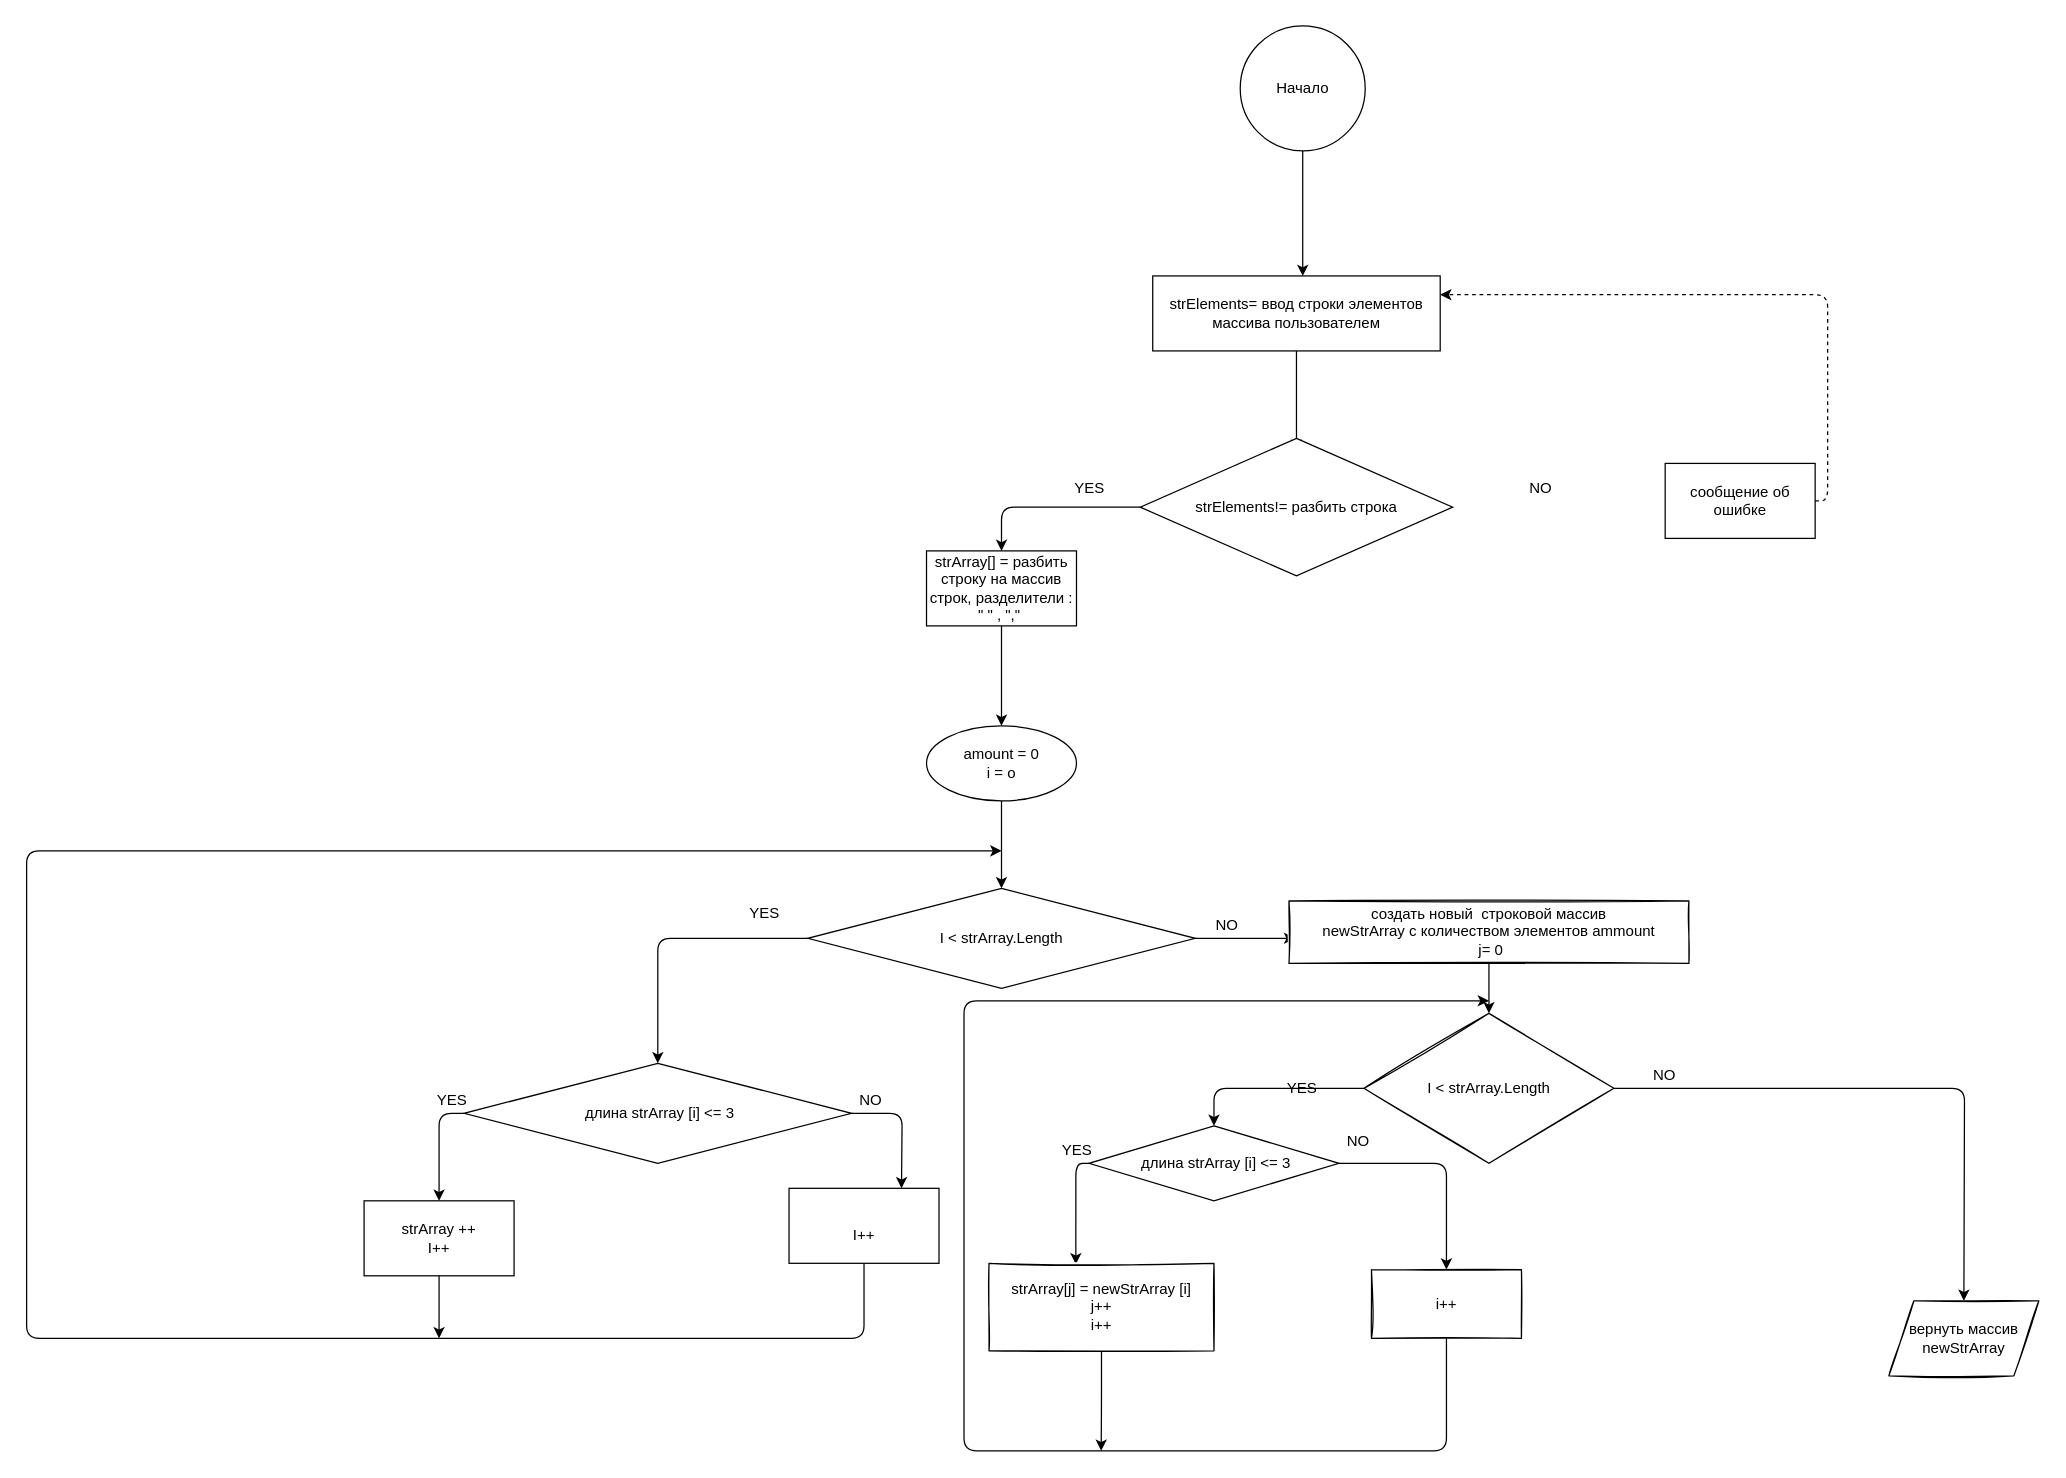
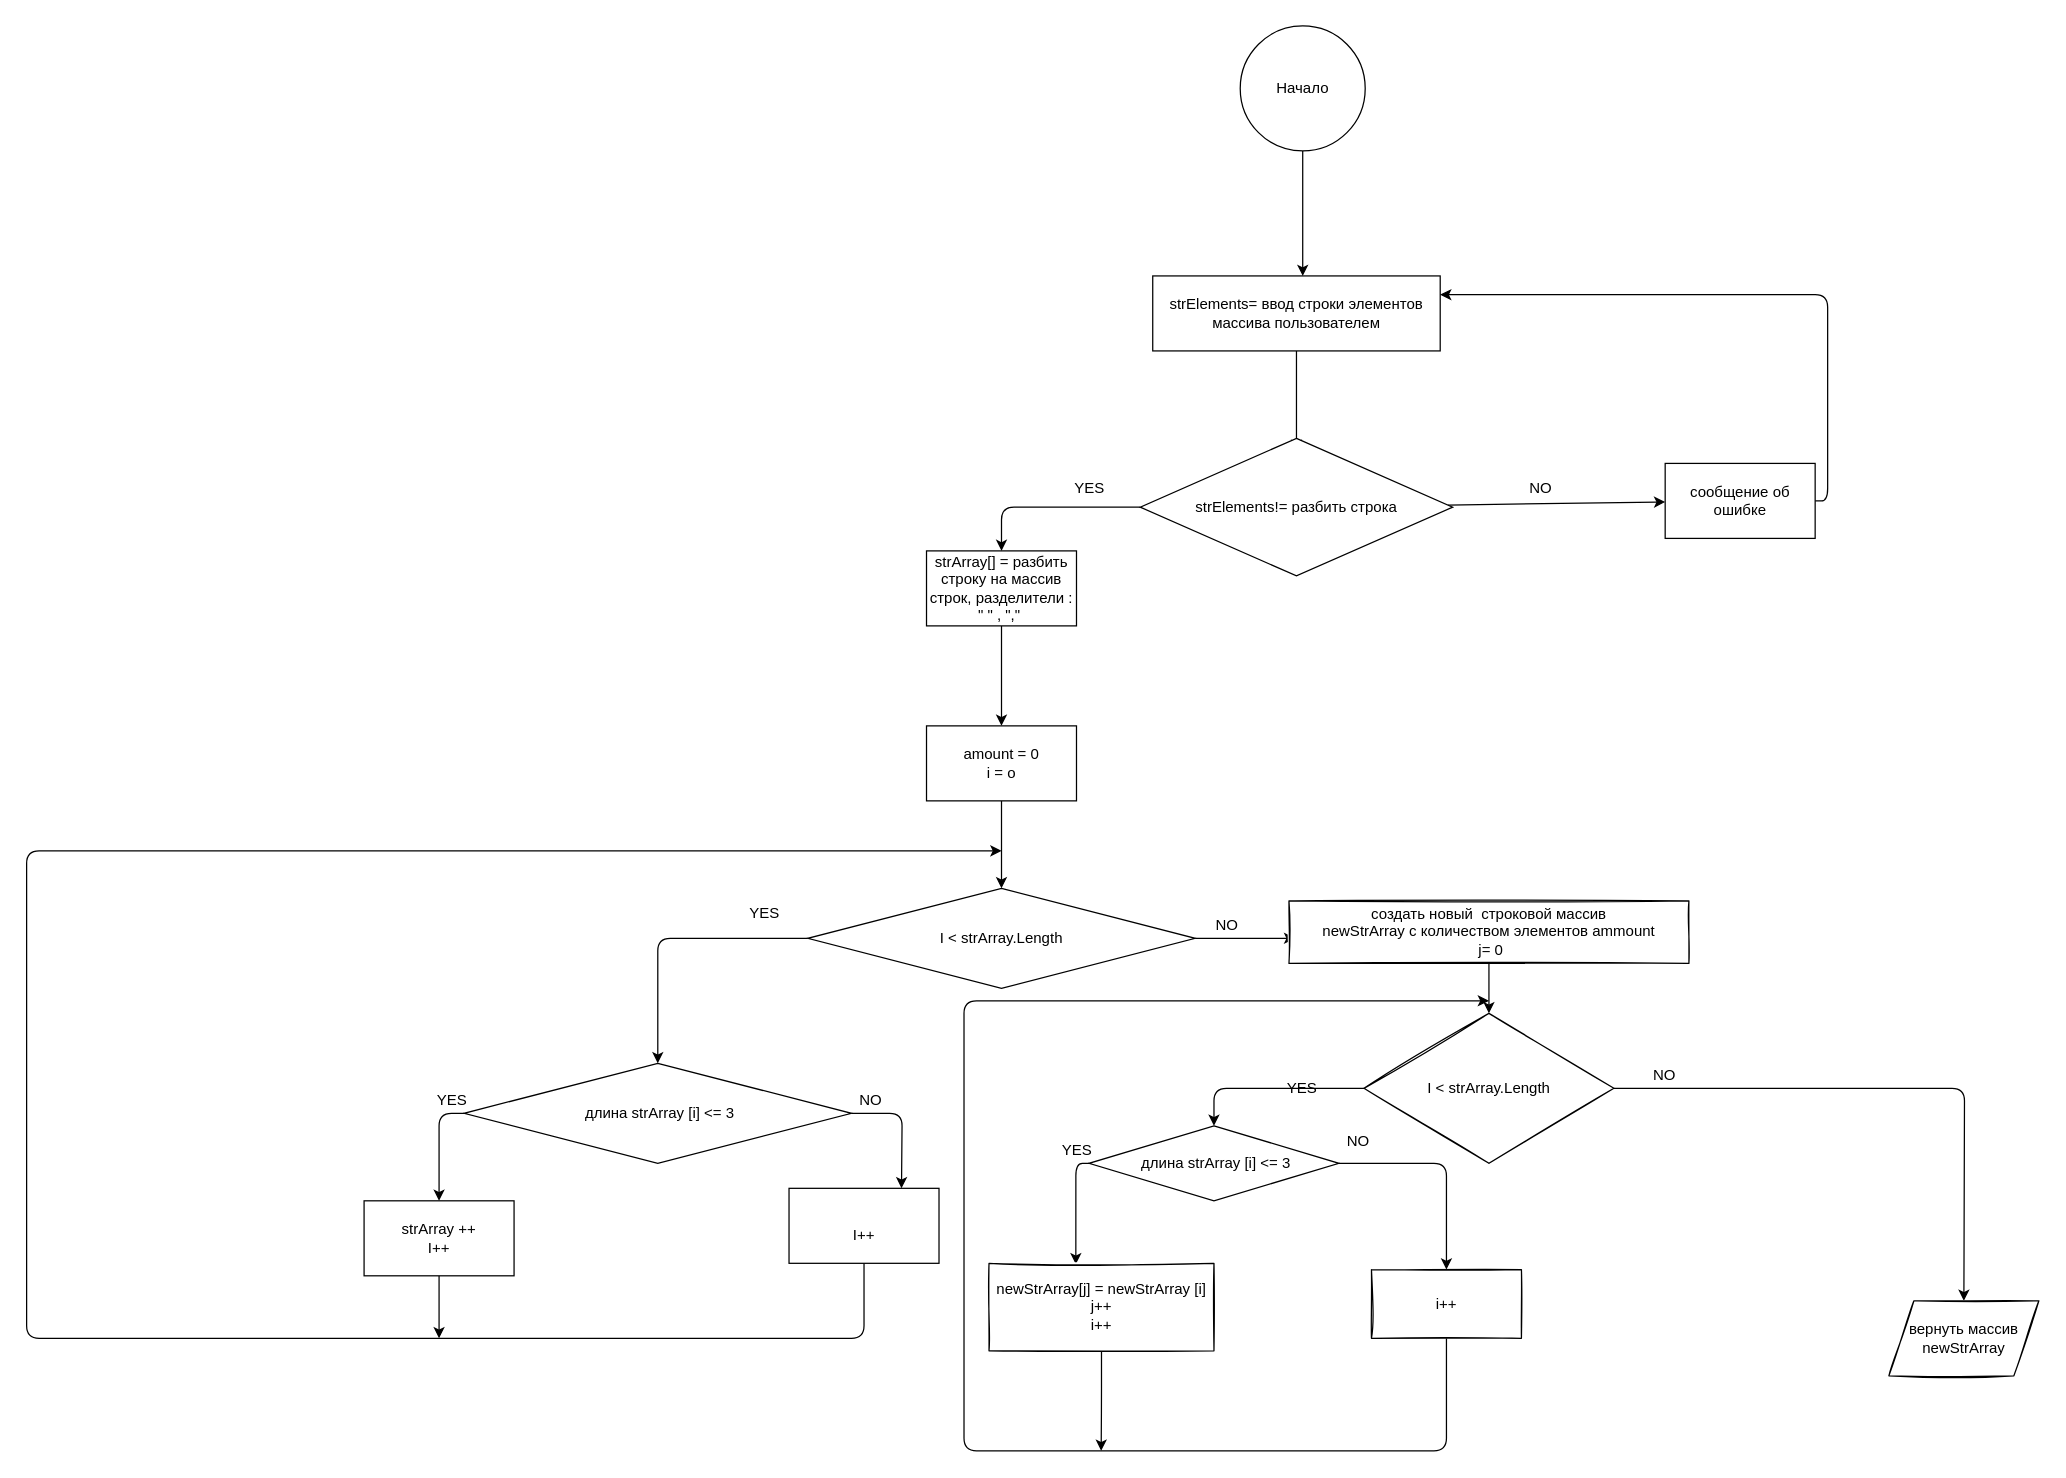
(1737, 294) -> (1737, 294)
none -> (1552, 503)
(1002, 763) -> (1002, 763)
(1102, 1307) -> (1102, 1307)
